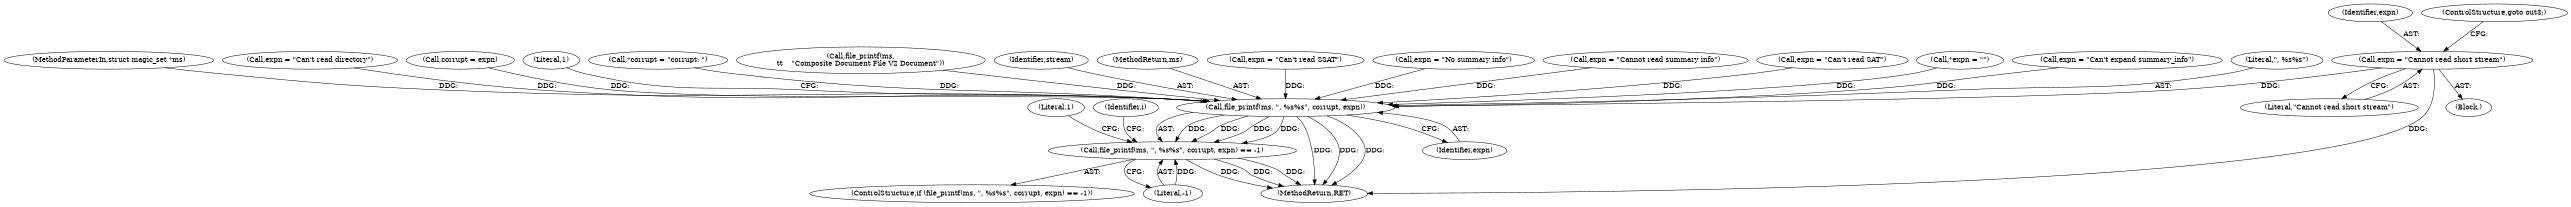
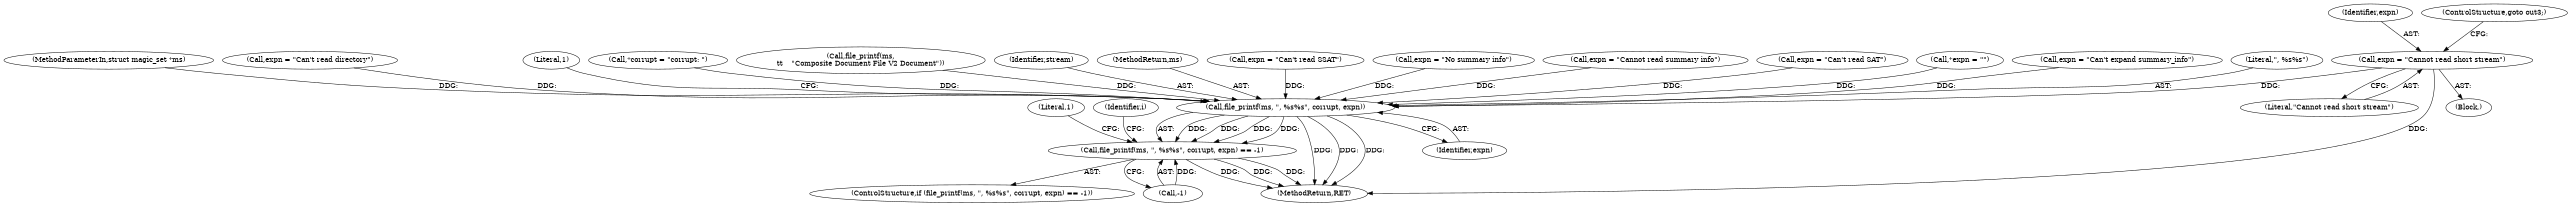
(460, 60) -> none
(1173, 194) -> (1173, 194)
